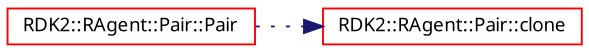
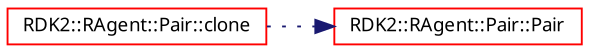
(280, 26) -> (291, 26)
